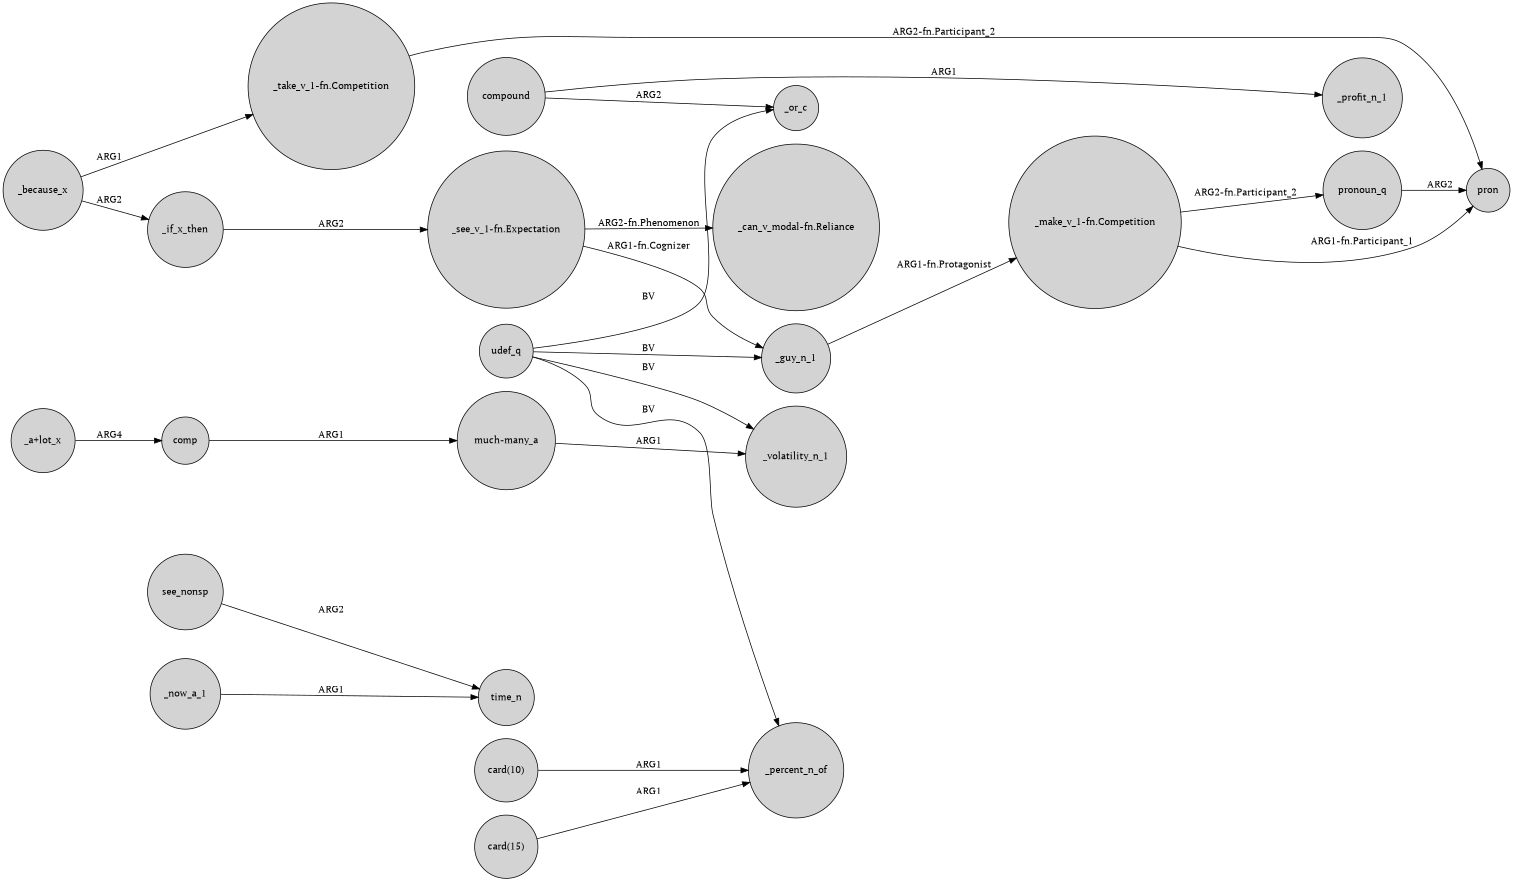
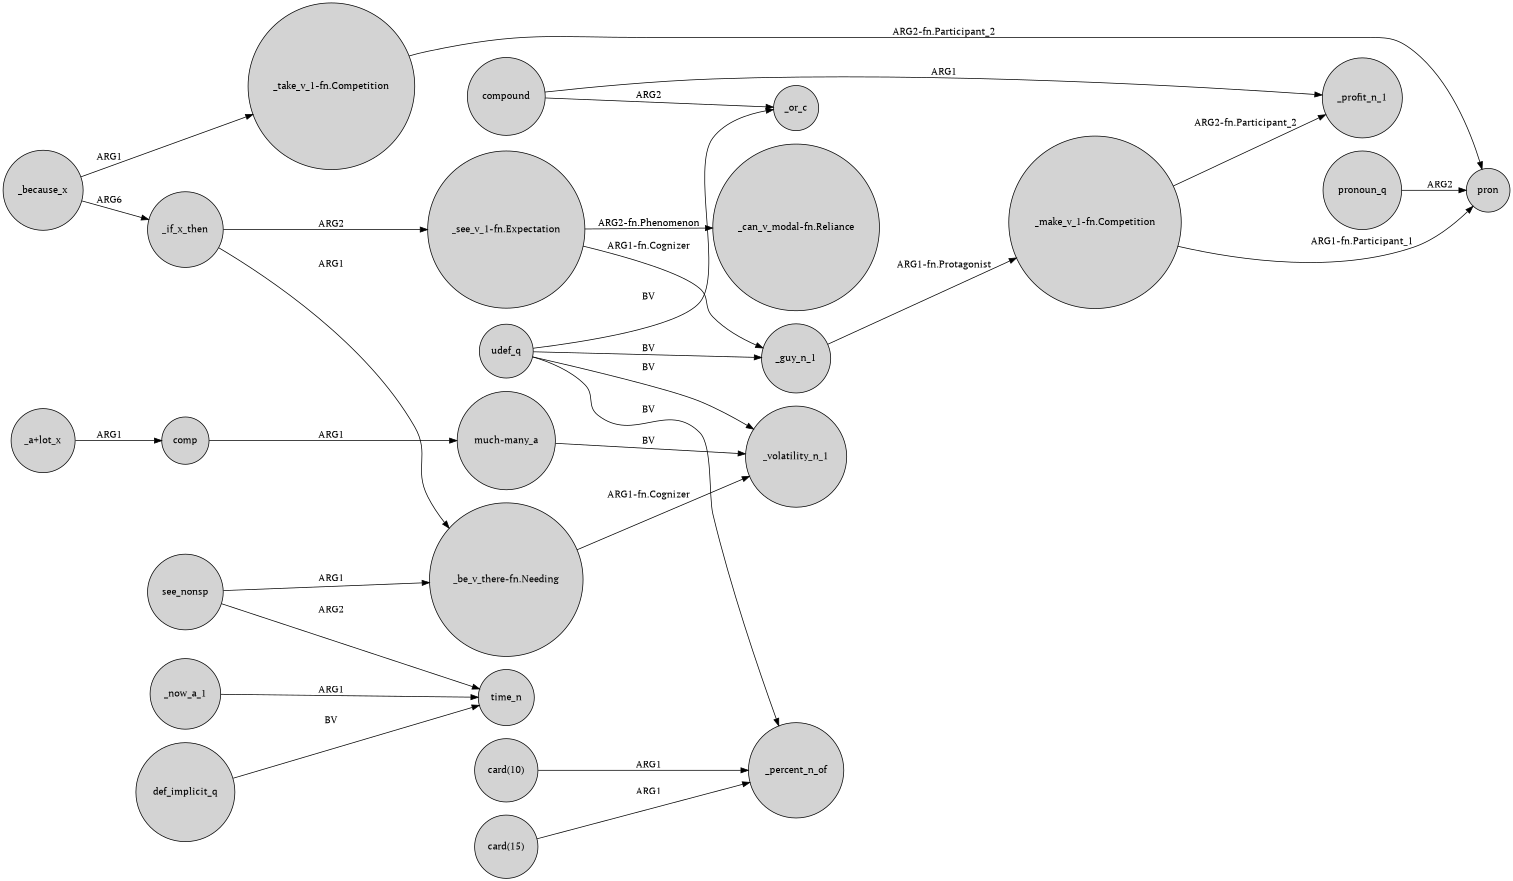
(110, 200) -> (110, 200)
(1248, 204) -> (1246, 152)
(110, 435) -> (110, 435)
(649, 441) -> (649, 441)
none -> (506, 580)
none -> (185, 792)
